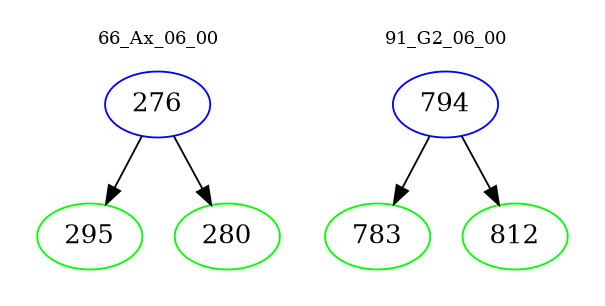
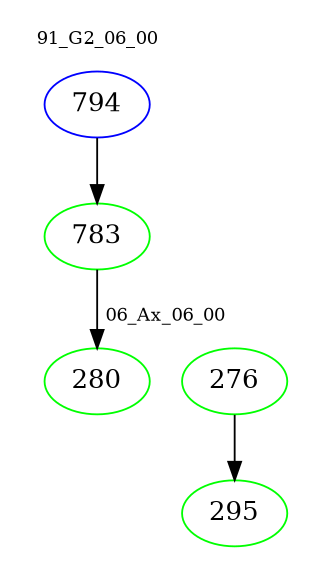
(159, 39) -> (166, 316)
(158, 104) -> (235, 381)
(188, 162) -> (97, 310)
(515, 236) -> none
